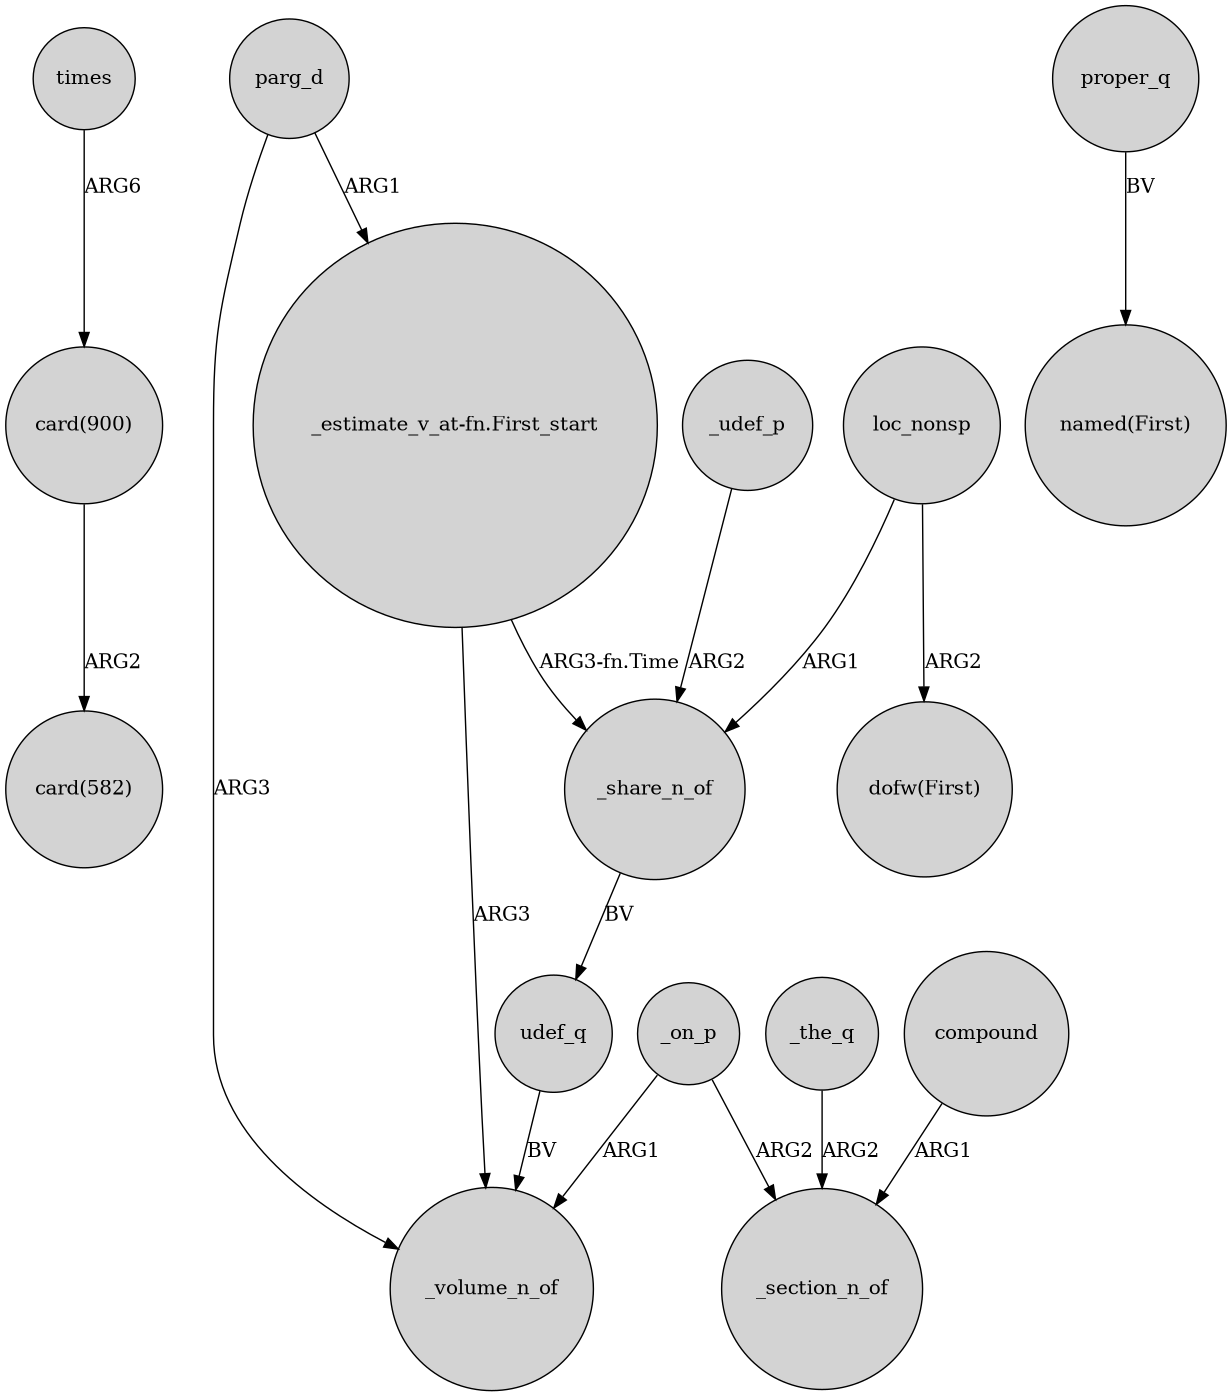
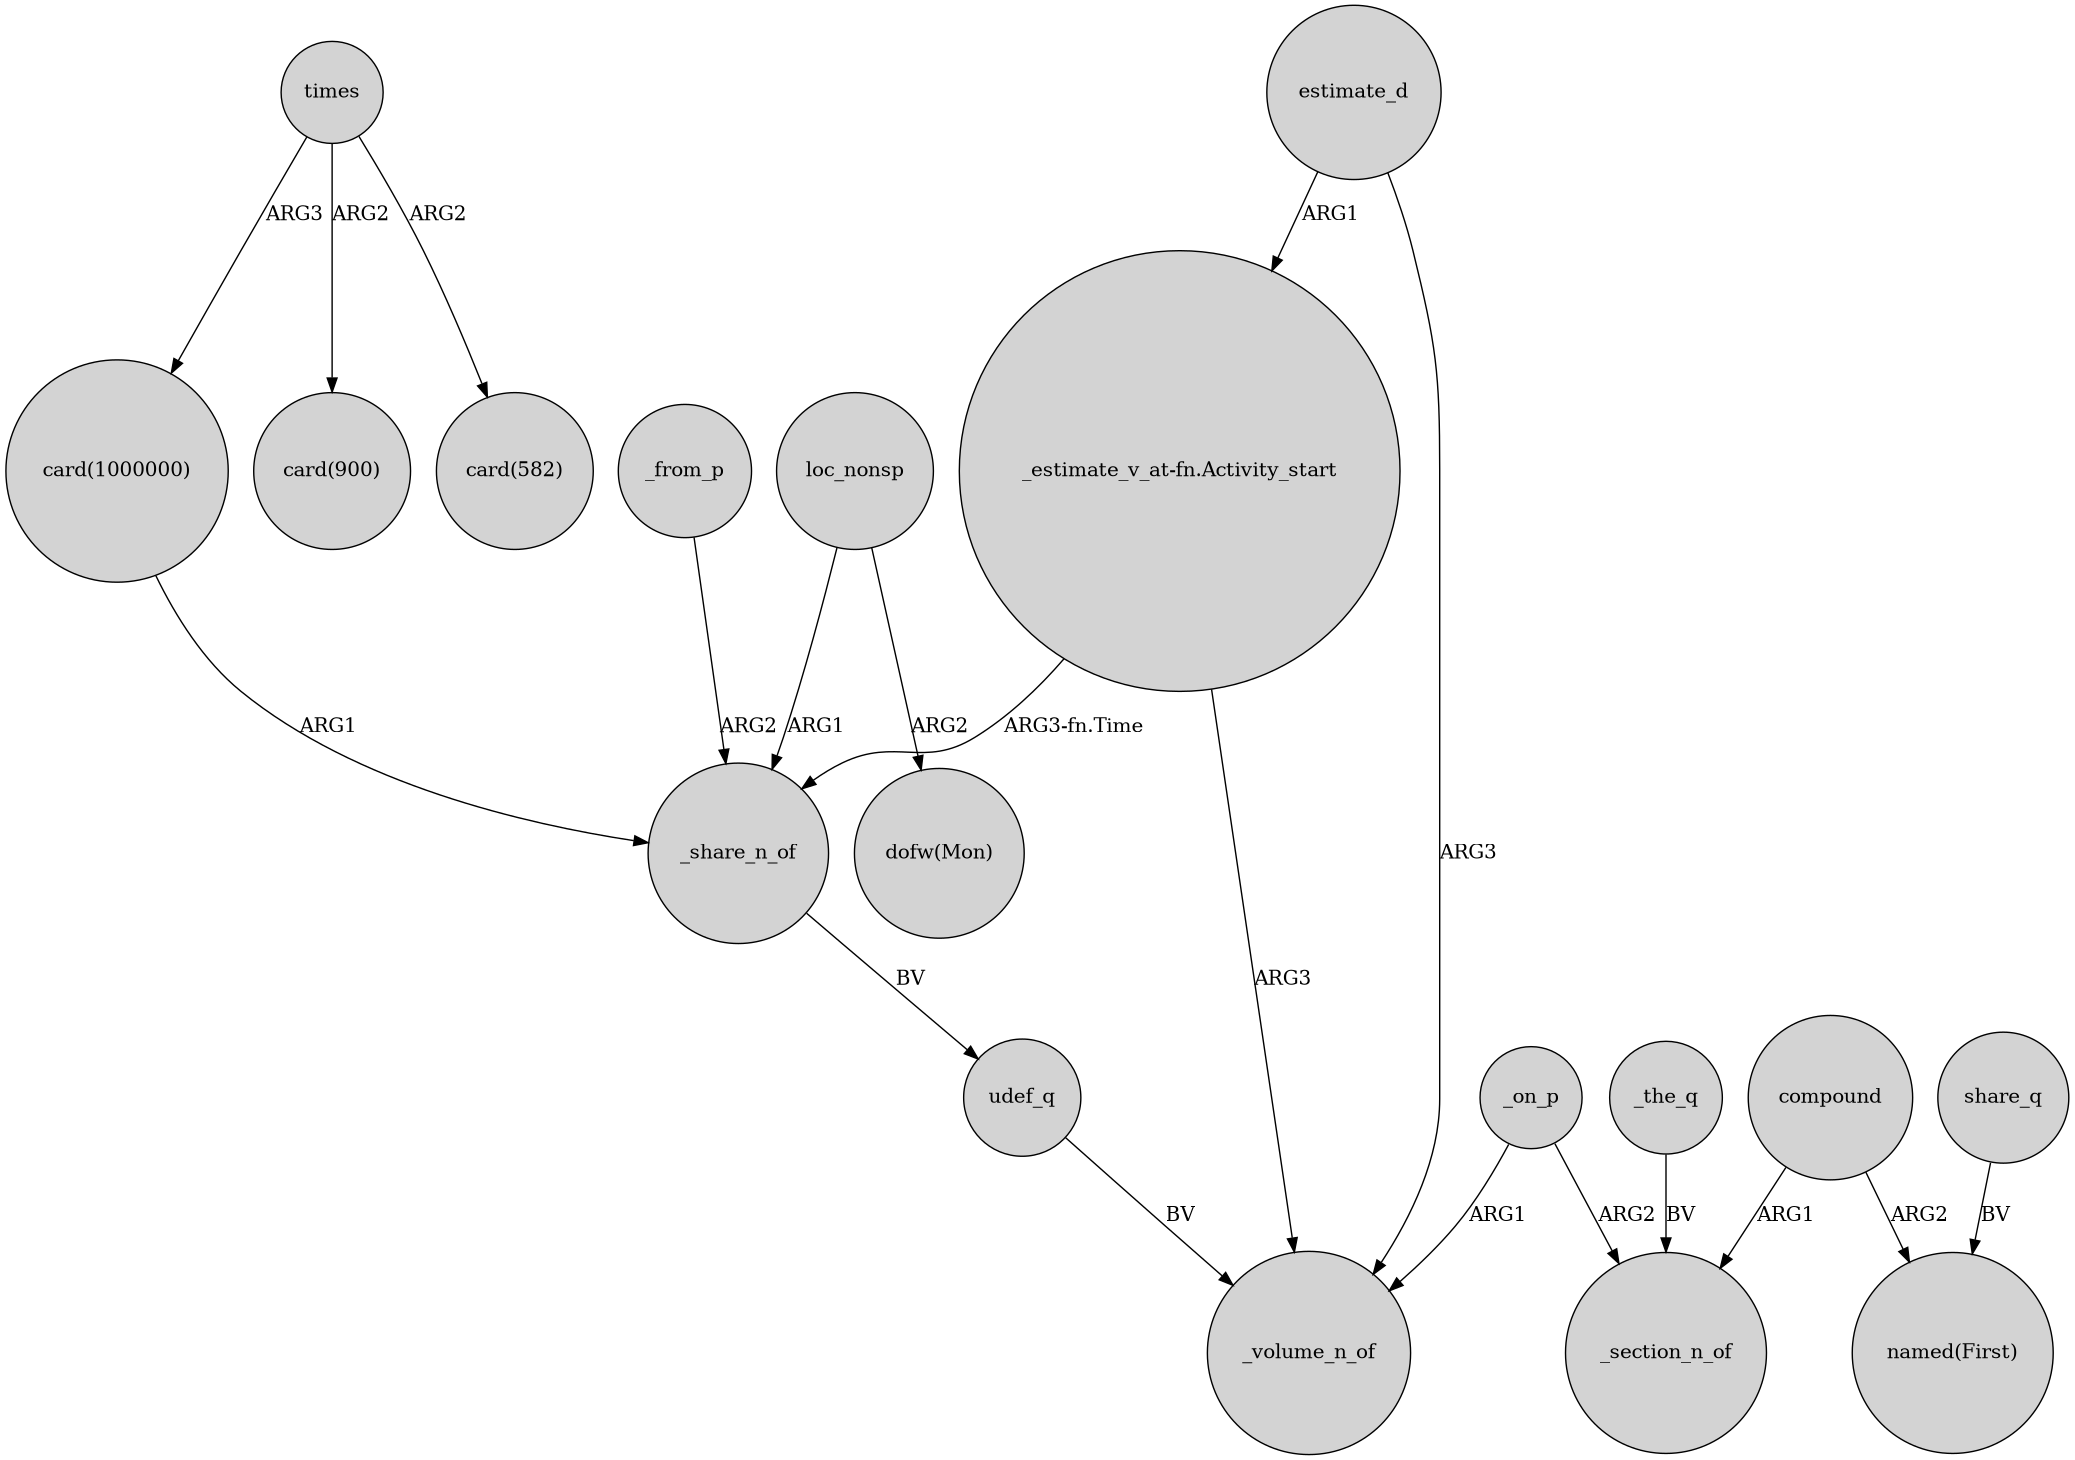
(289, 79) -> (1354, 92)
(1126, 79) -> (2003, 1098)
(113, 188) -> (361, 215)
(455, 425) -> (1180, 471)
(748, 425) -> (685, 471)
none -> (117, 471)
(84, 600) -> (426, 257)
(925, 789) -> (939, 853)
(851, 1152) -> (1681, 1216)
none -> (1884, 1211)
